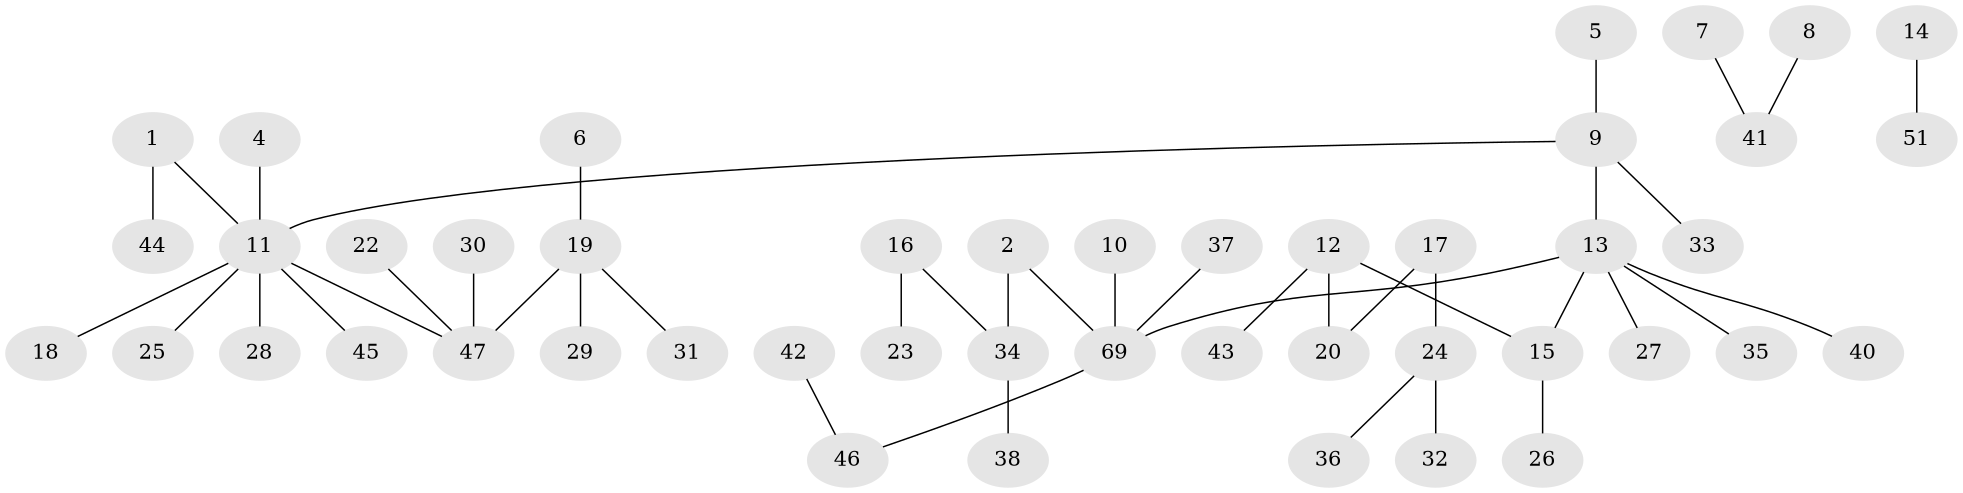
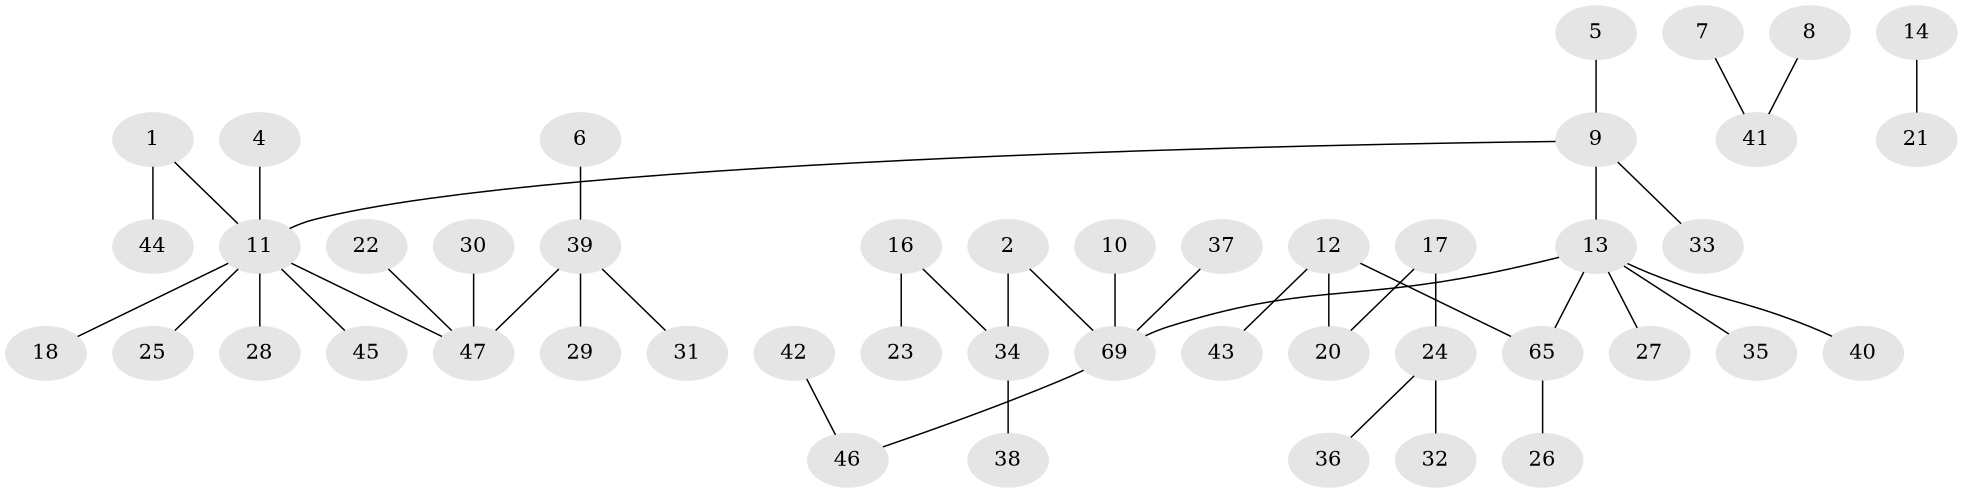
(1917, 140) -> (1917, 140)
(581, 246) -> (581, 246)
(1543, 353) -> (1543, 353)
